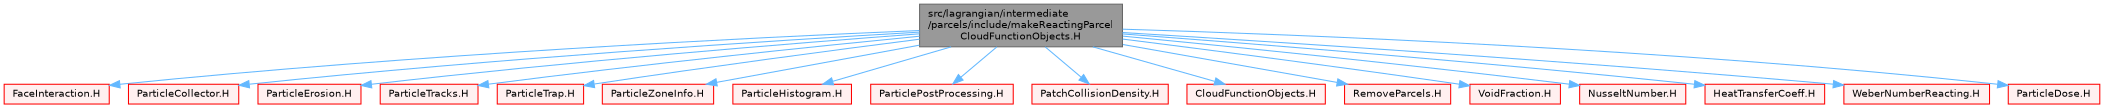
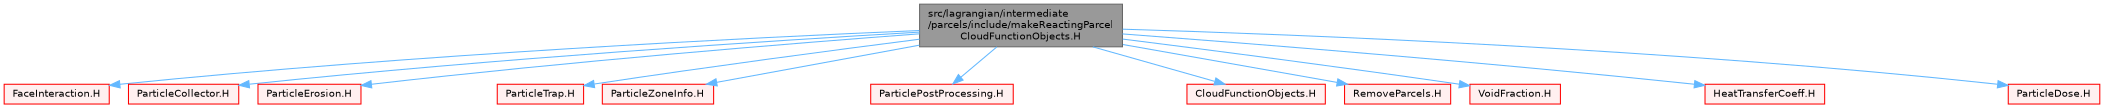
(429, 94) -> none
(792, 94) -> none
(1100, 94) -> none
(1633, 94) -> none
(1917, 94) -> none
